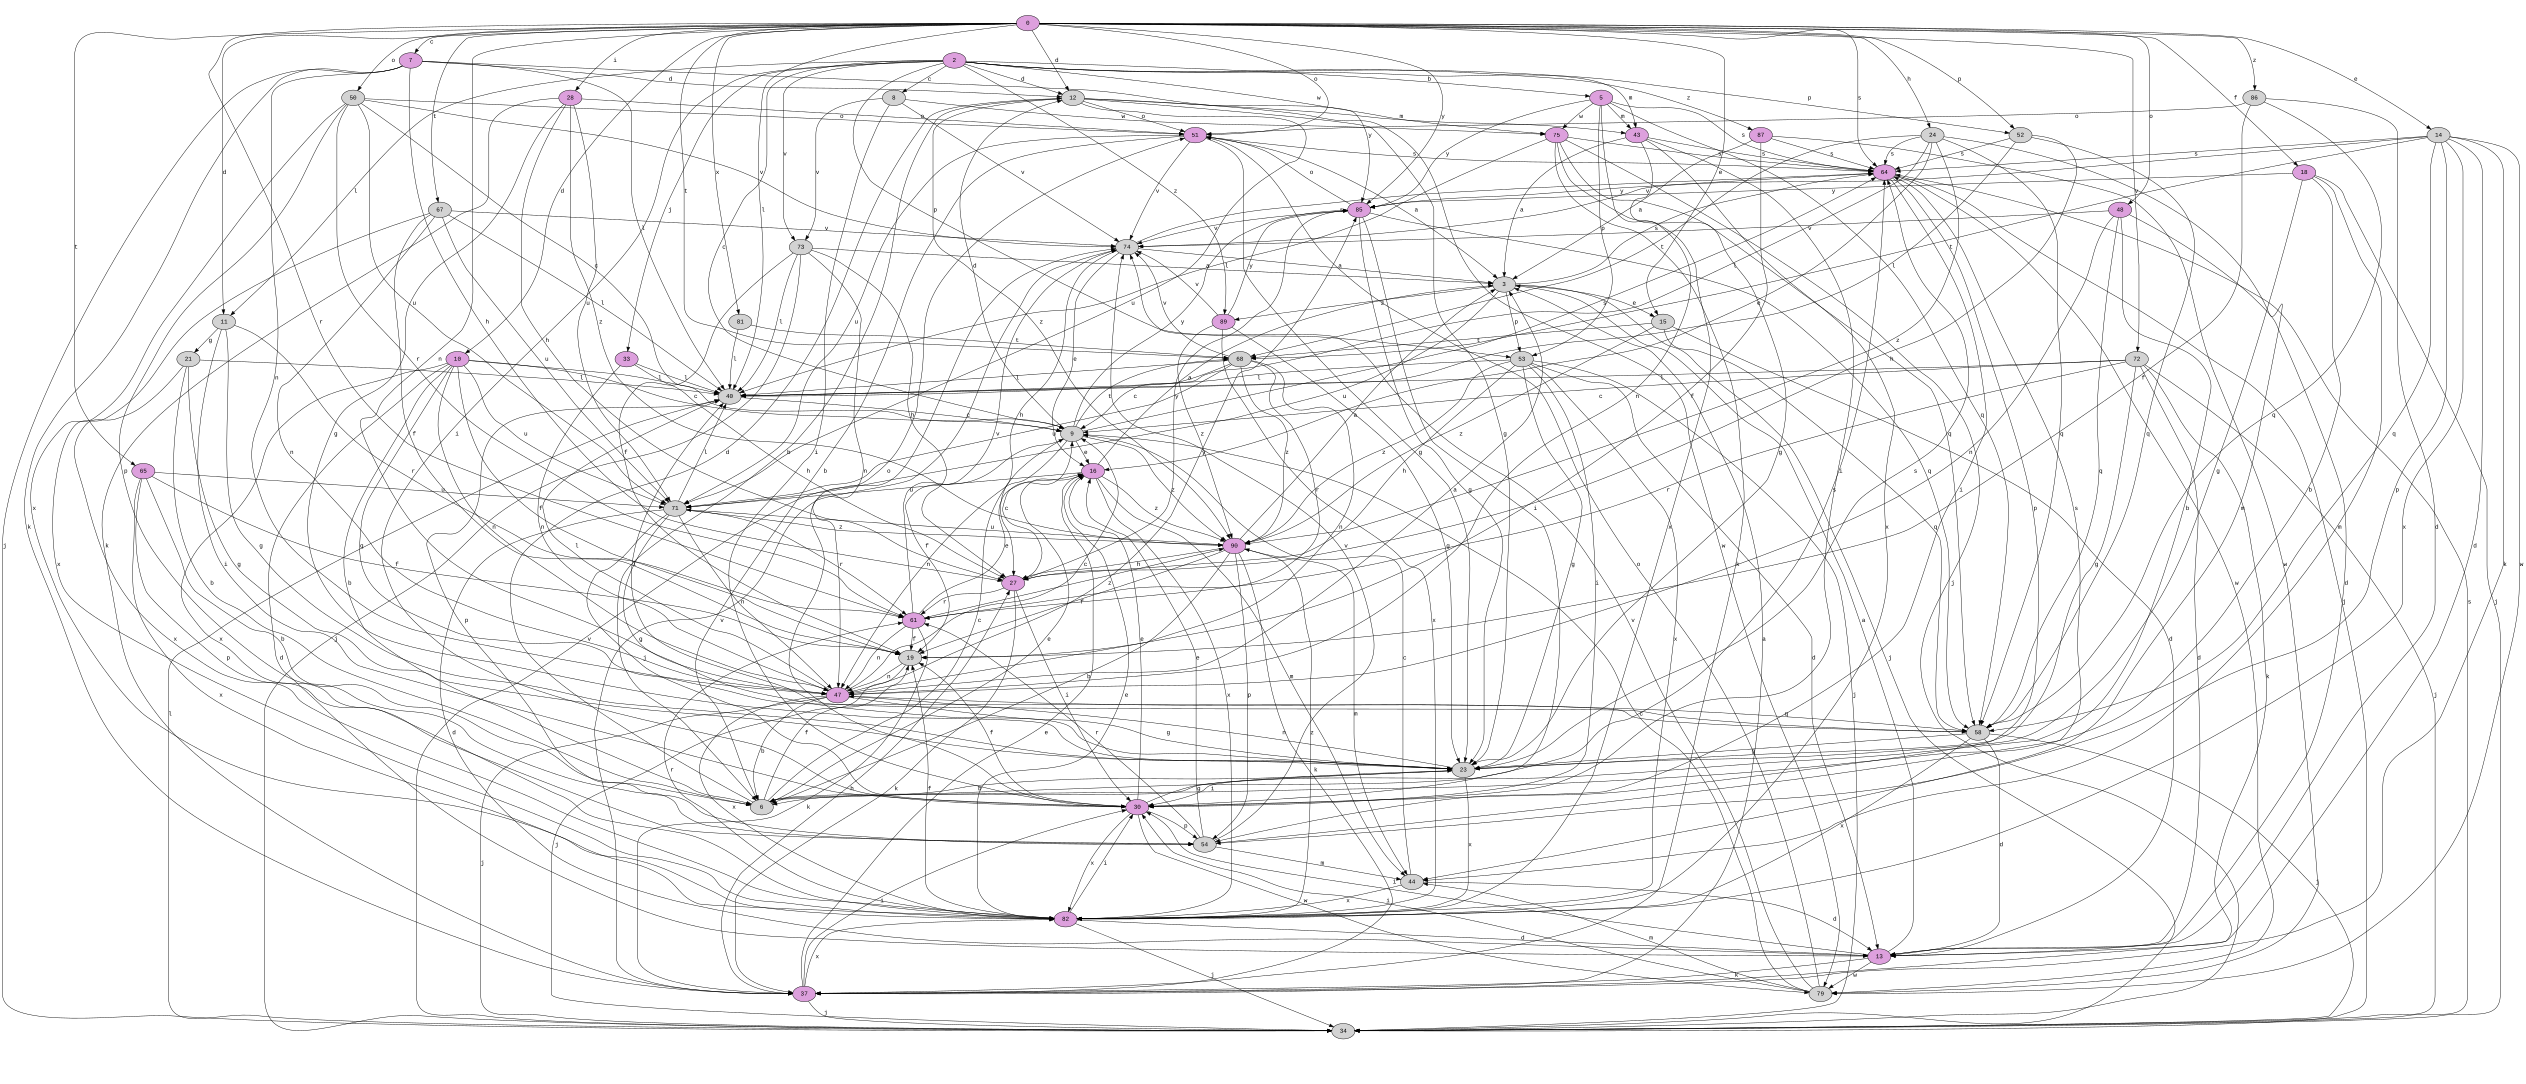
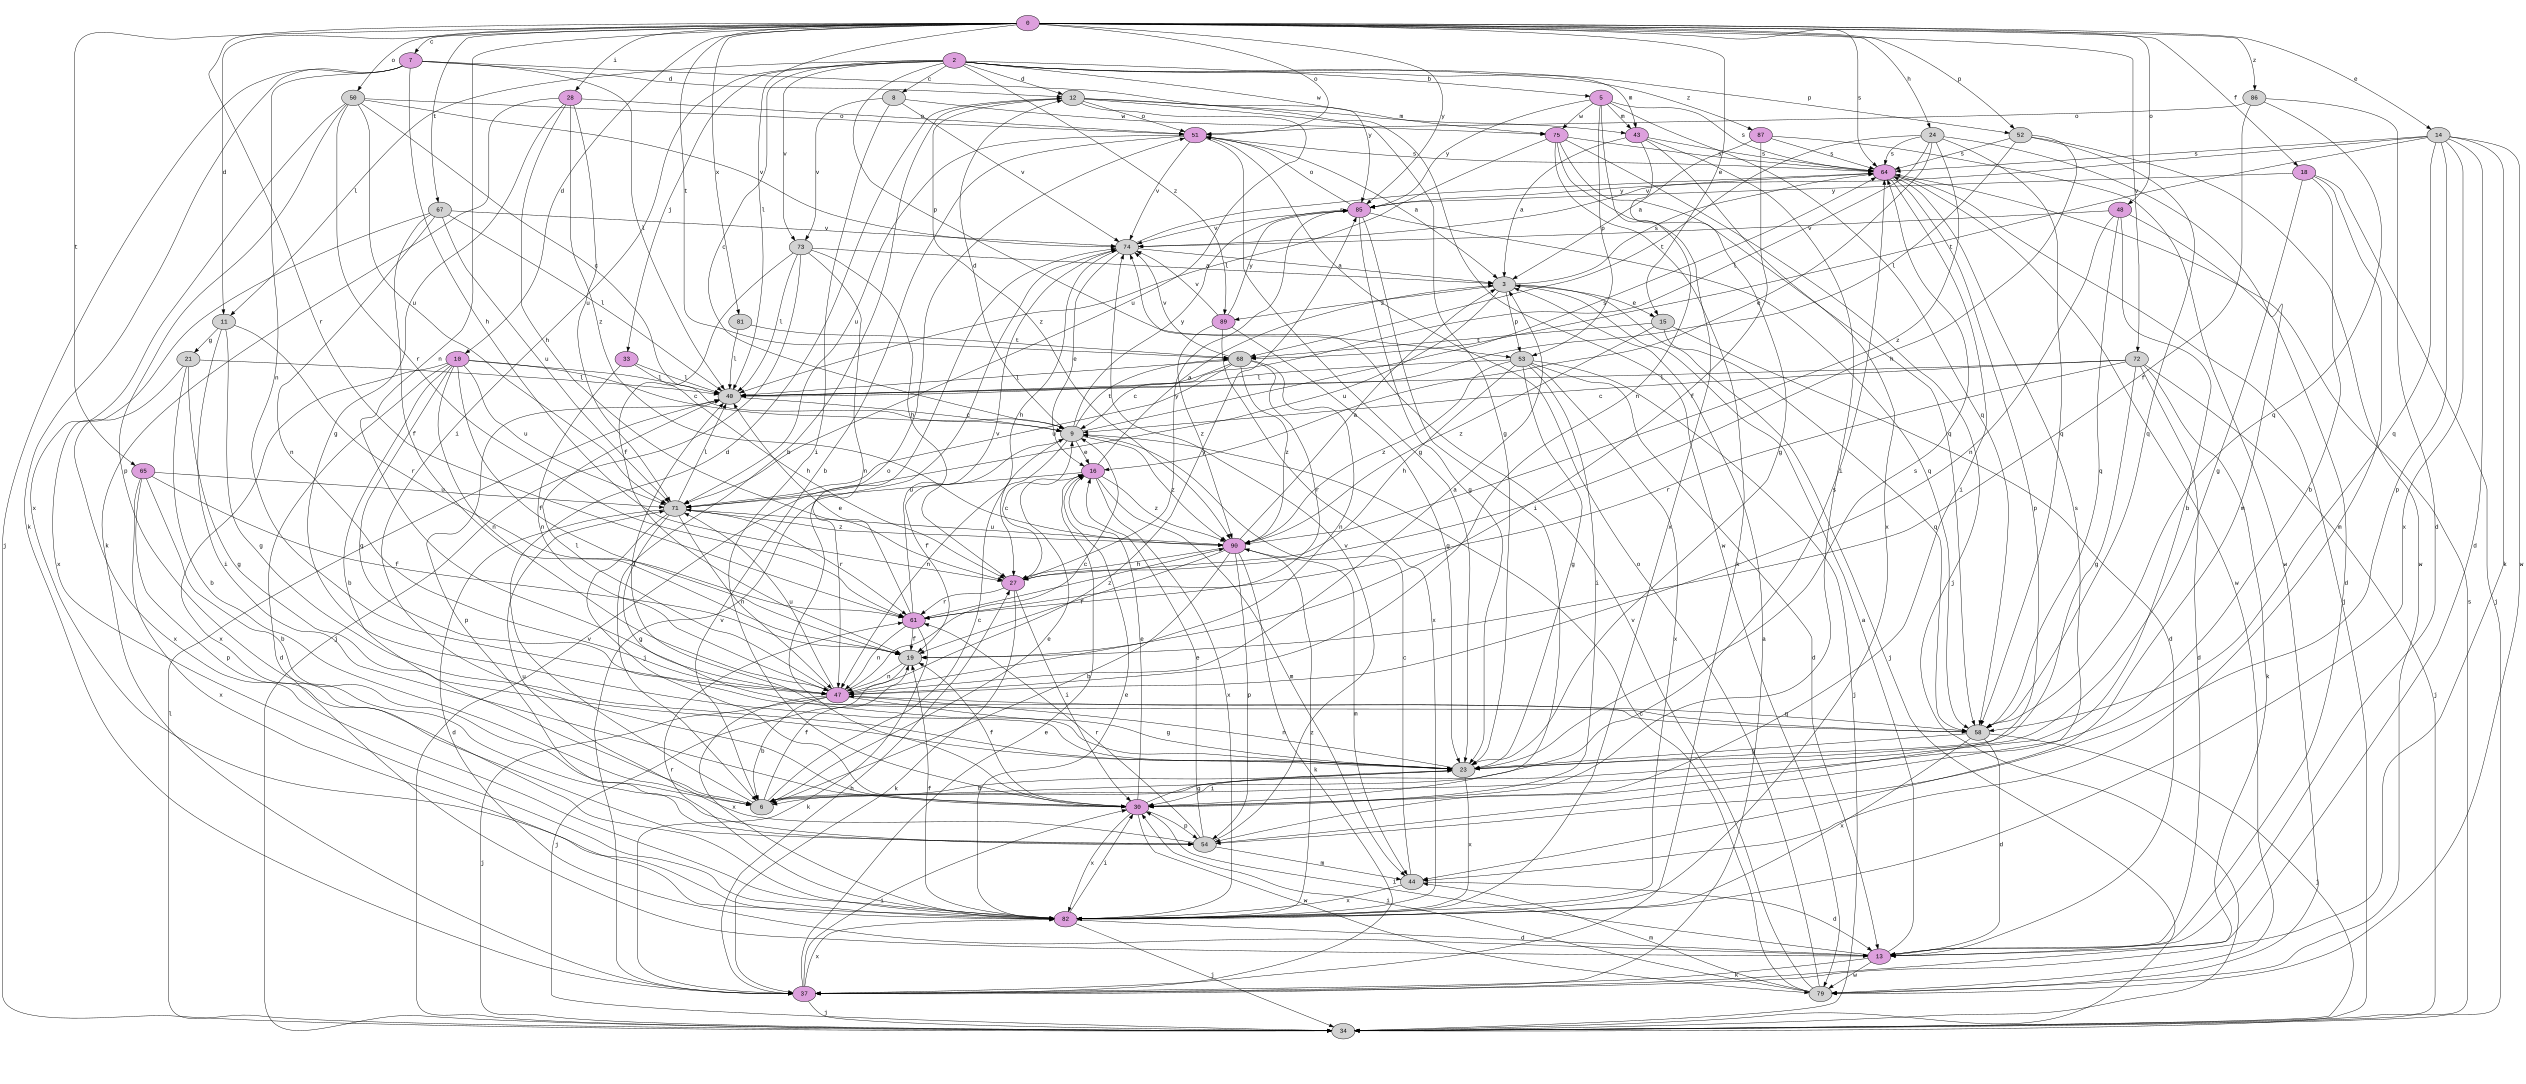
(1049, 59) -> none
(1005, 543) -> (830, 510)
none -> (777, 587)
none -> (2399, 698)
none -> (730, 809)
